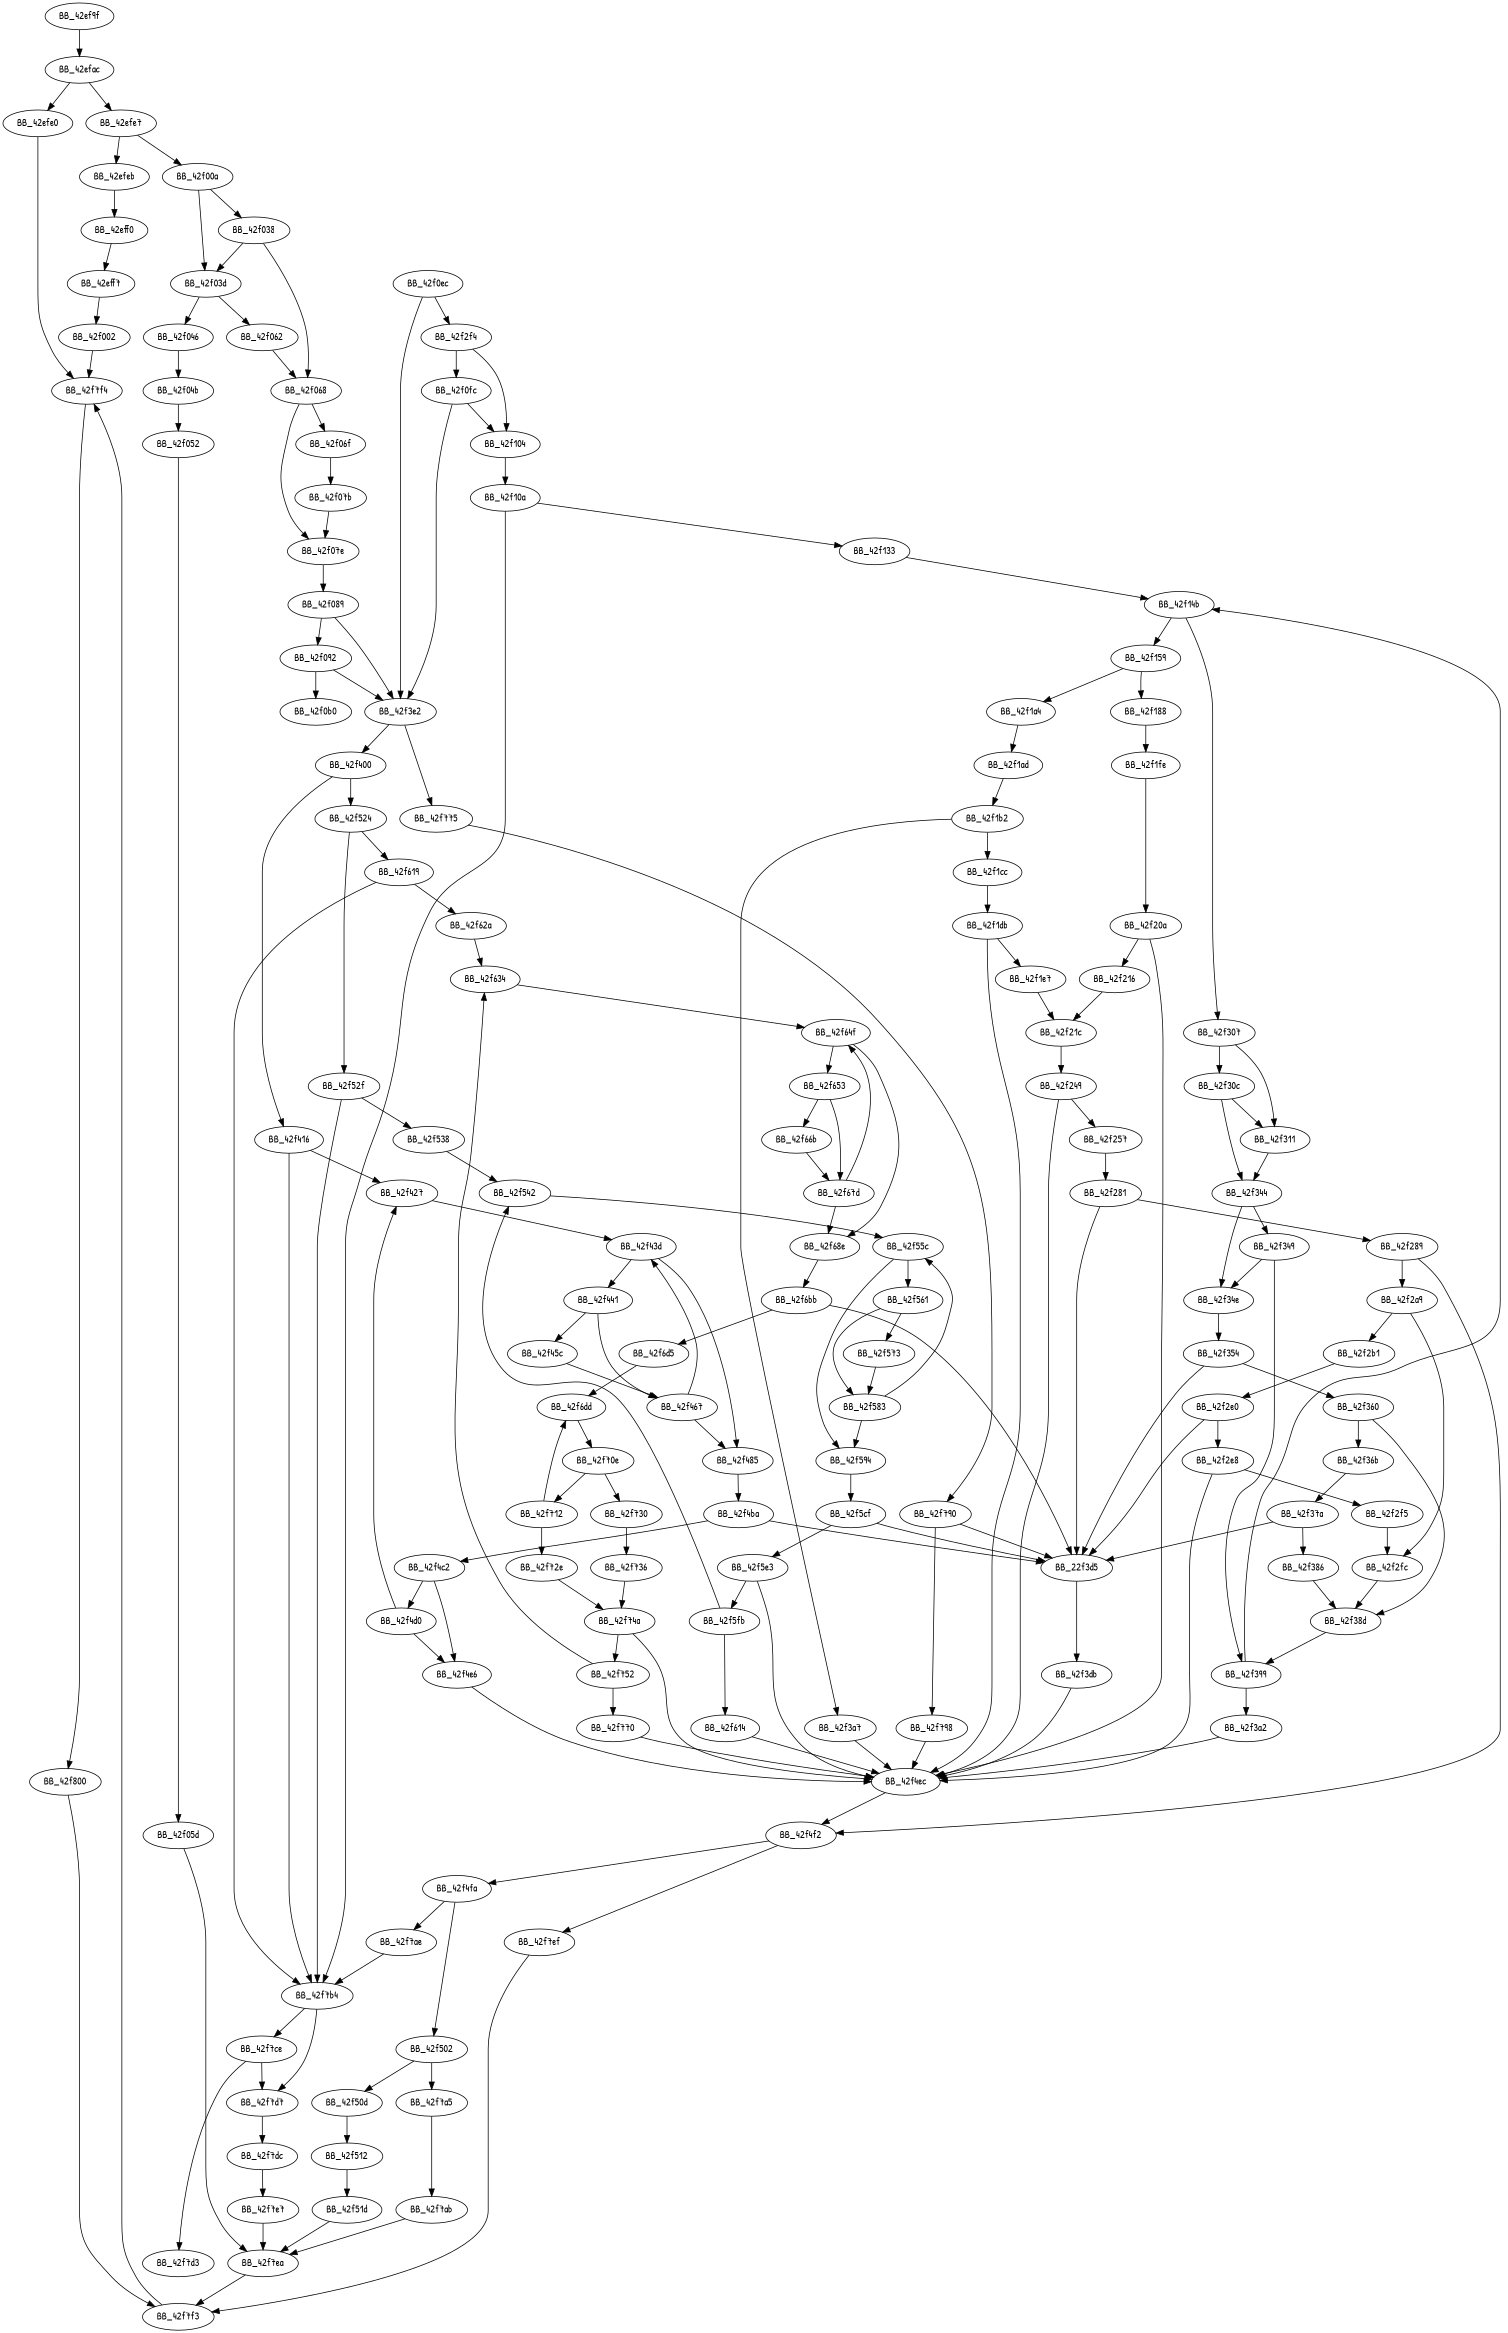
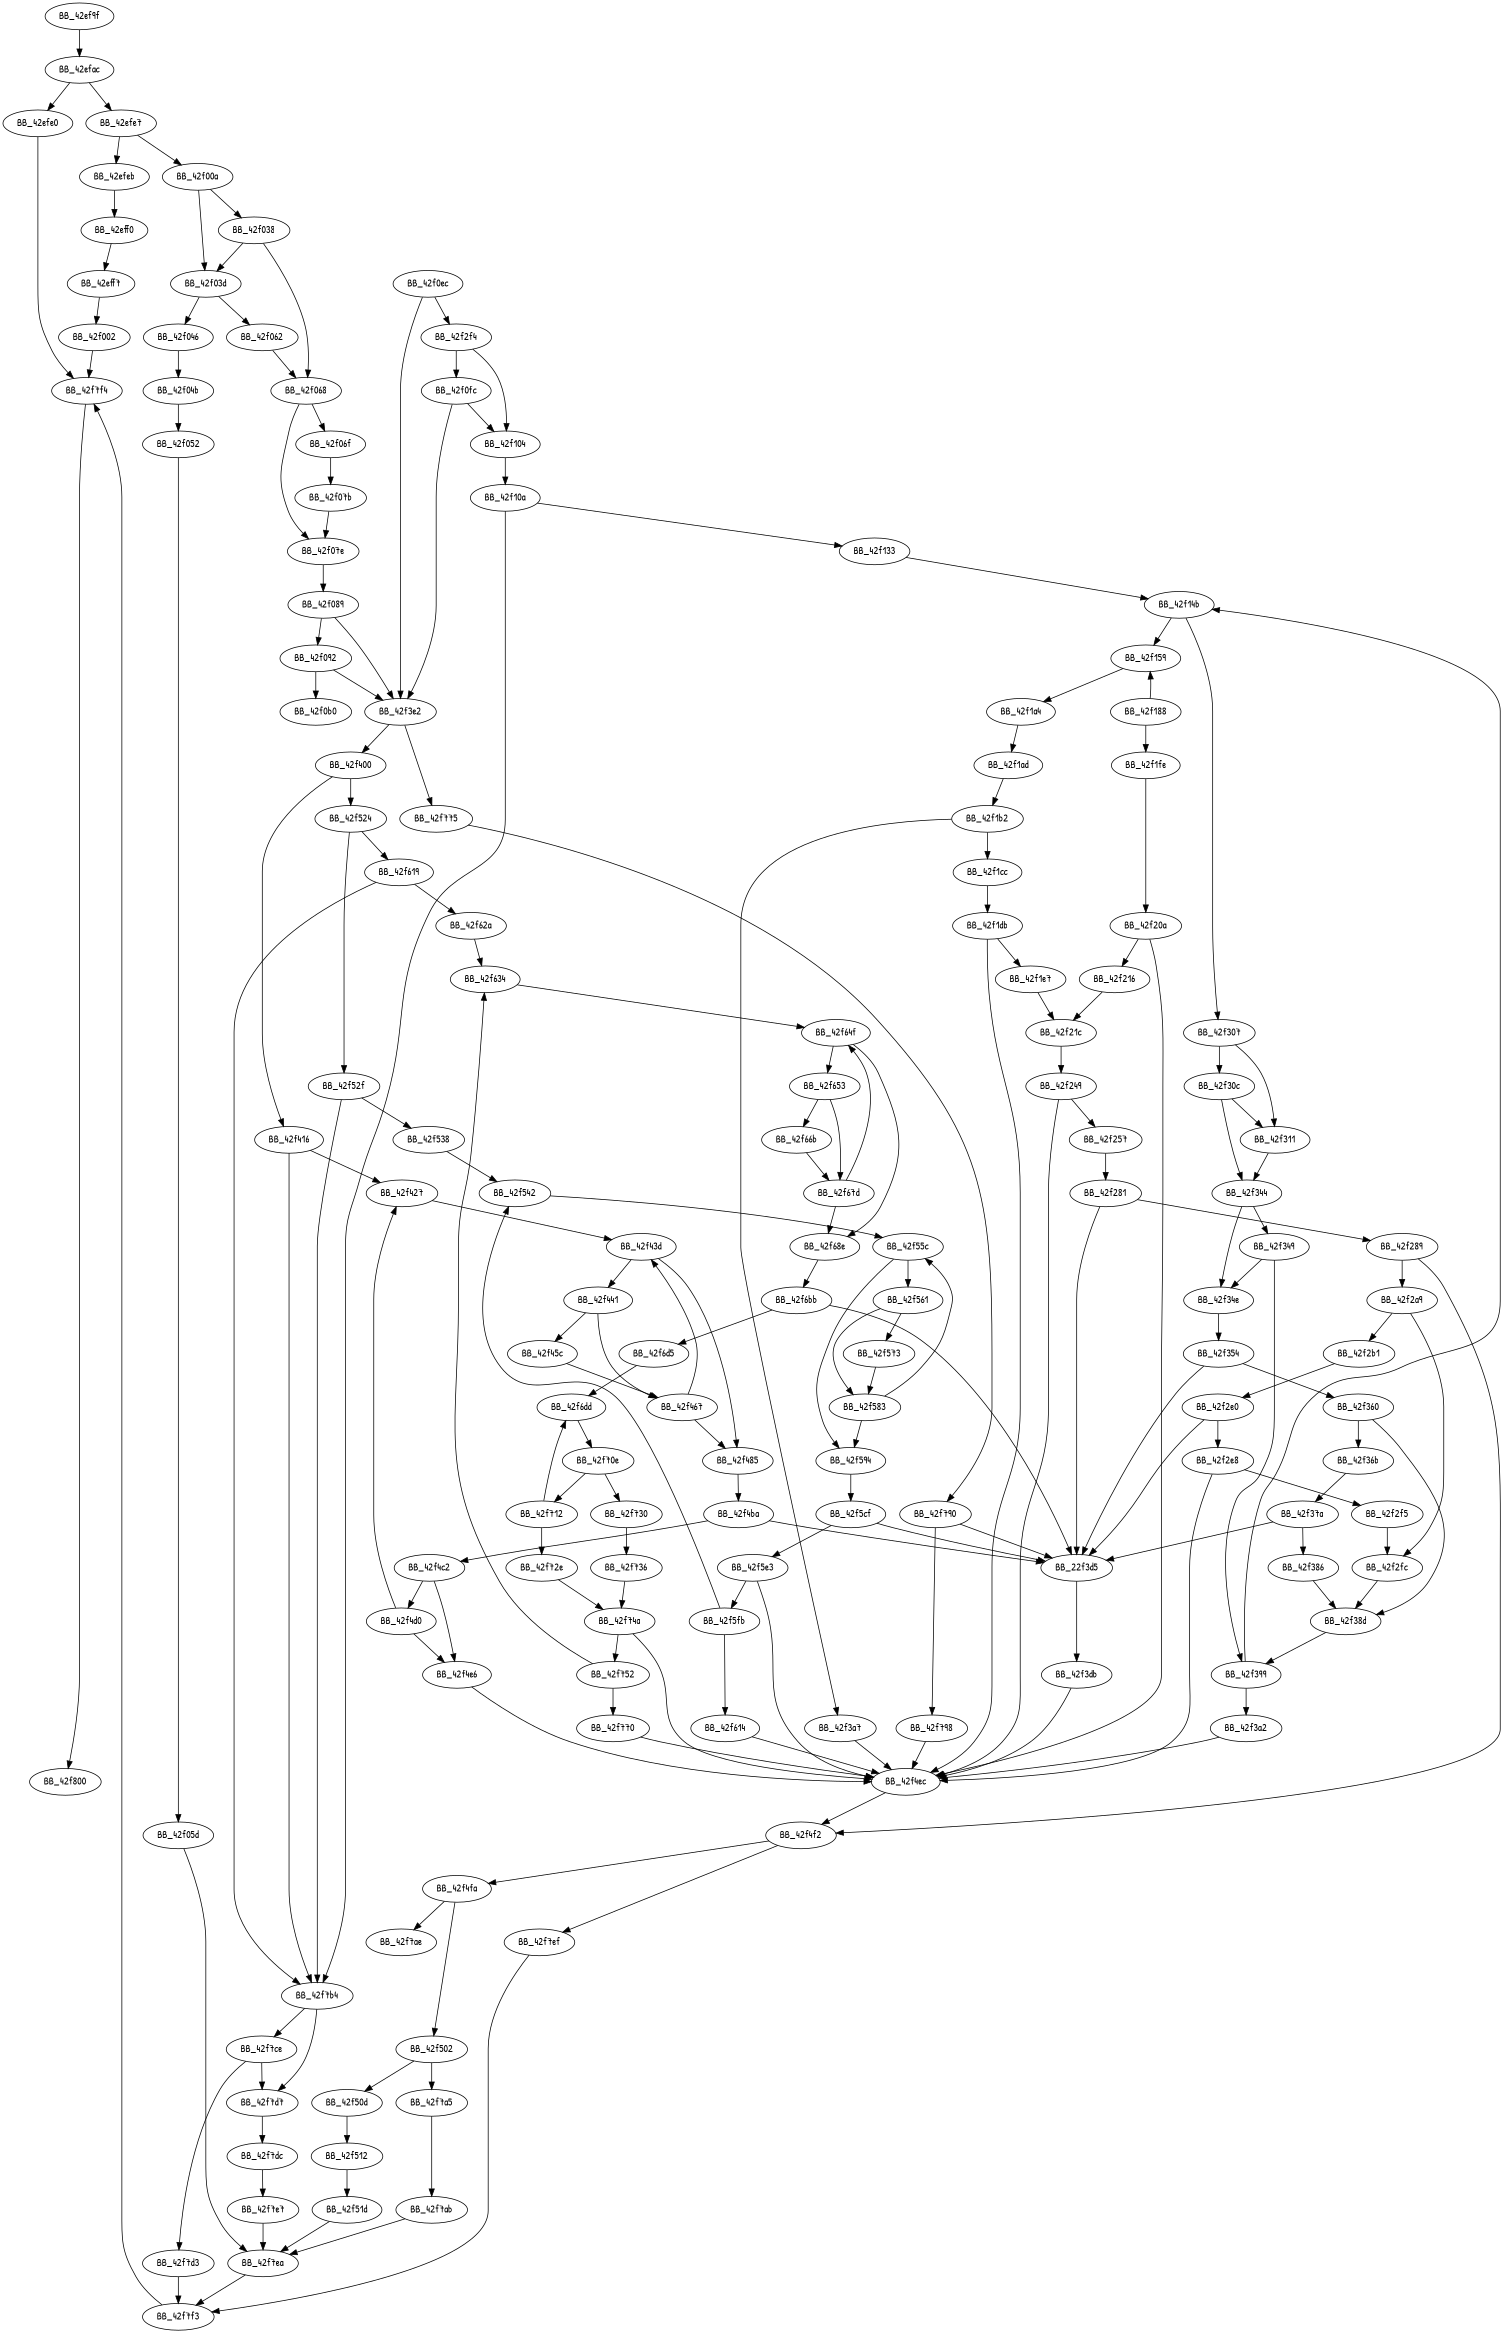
(1141, 681) -> (1151, 689)
(363, 1967) -> none
(80, 2063) -> (178, 2286)
